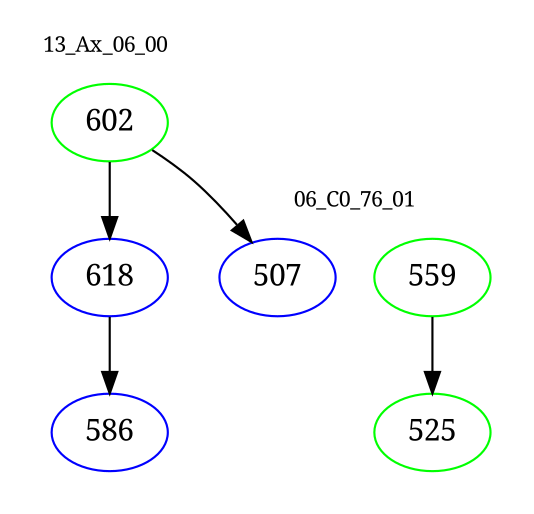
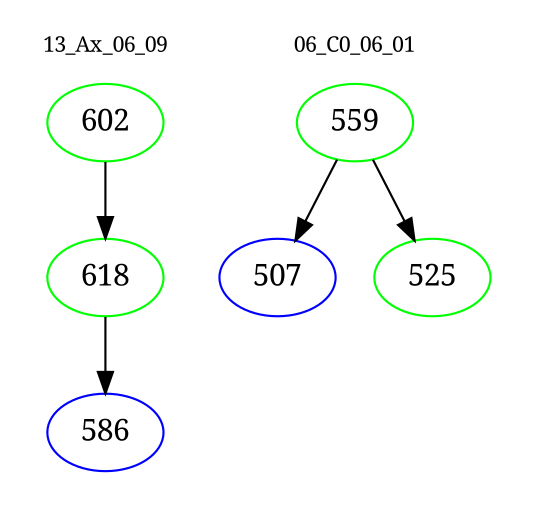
(105, 46) -> (105, 46)
(355, 201) -> (355, 46)
(216, 202) -> (321, 190)
(110, 278) -> (105, 278)
